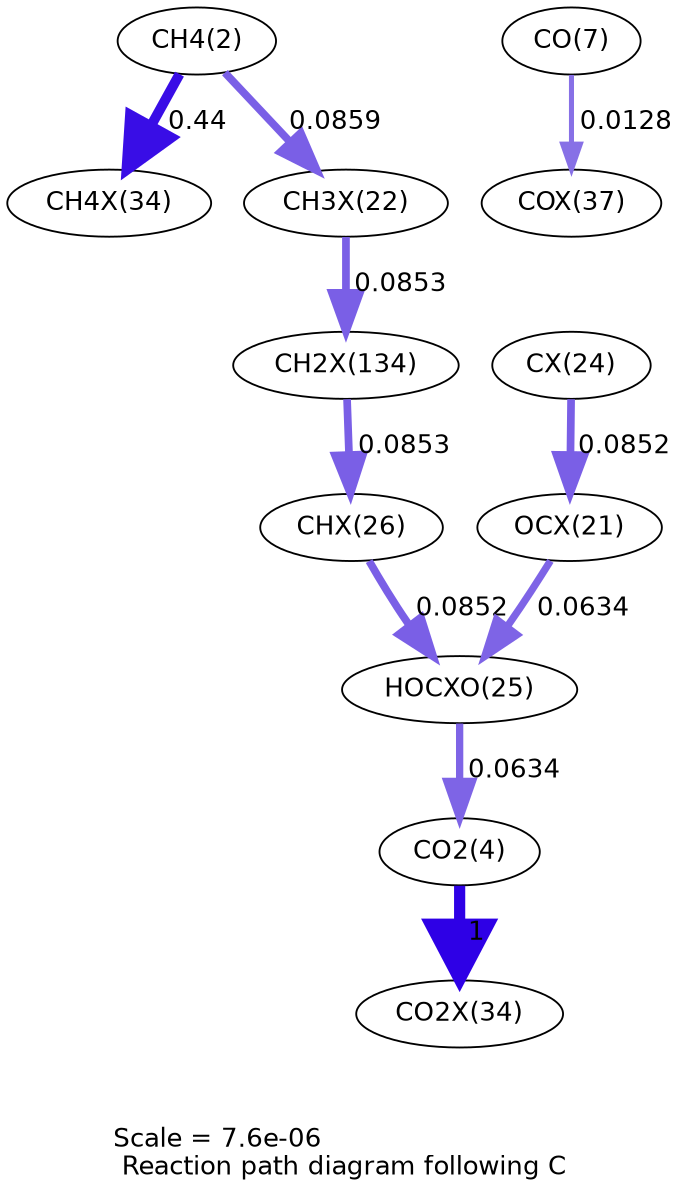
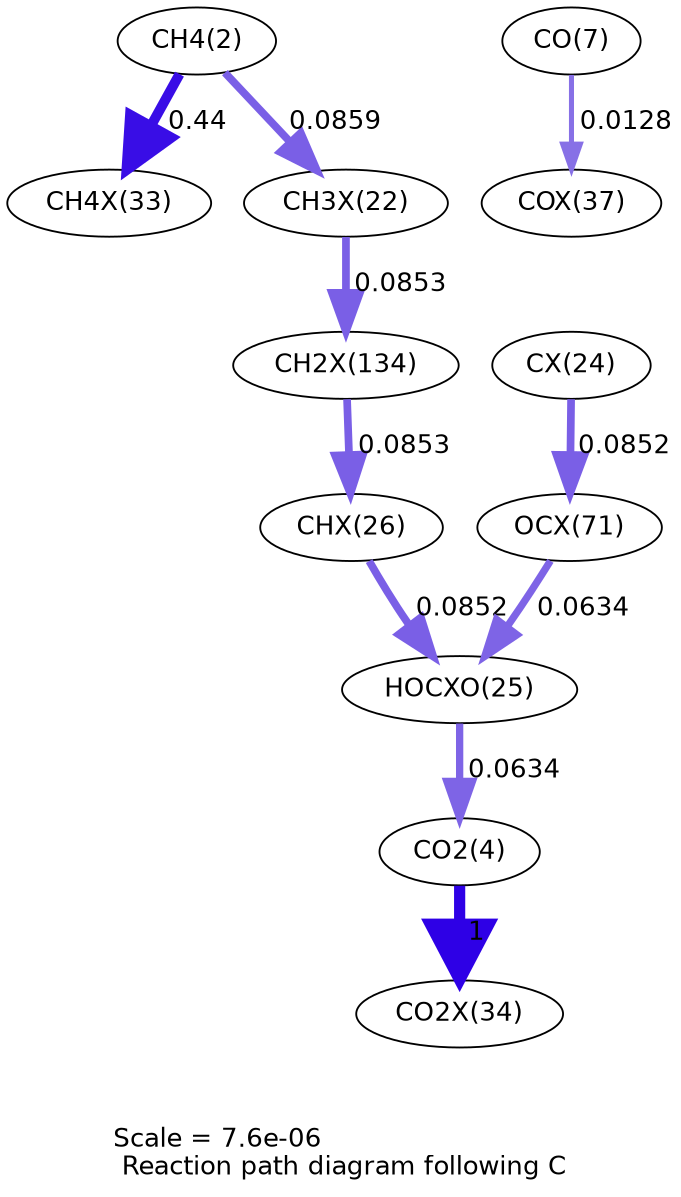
(109, 203) -> (109, 203)
(570, 527) -> (570, 527)
